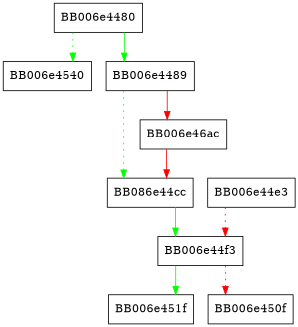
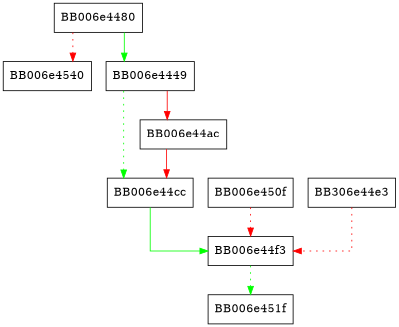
(73, 43) -> (73, 43)
(150, 76) -> (150, 76)
(183, 134) -> (183, 134)
(150, 193) -> (150, 193)
(251, 193) -> (352, 193)
(176, 276) -> (251, 276)
(226, 276) -> (251, 218)
